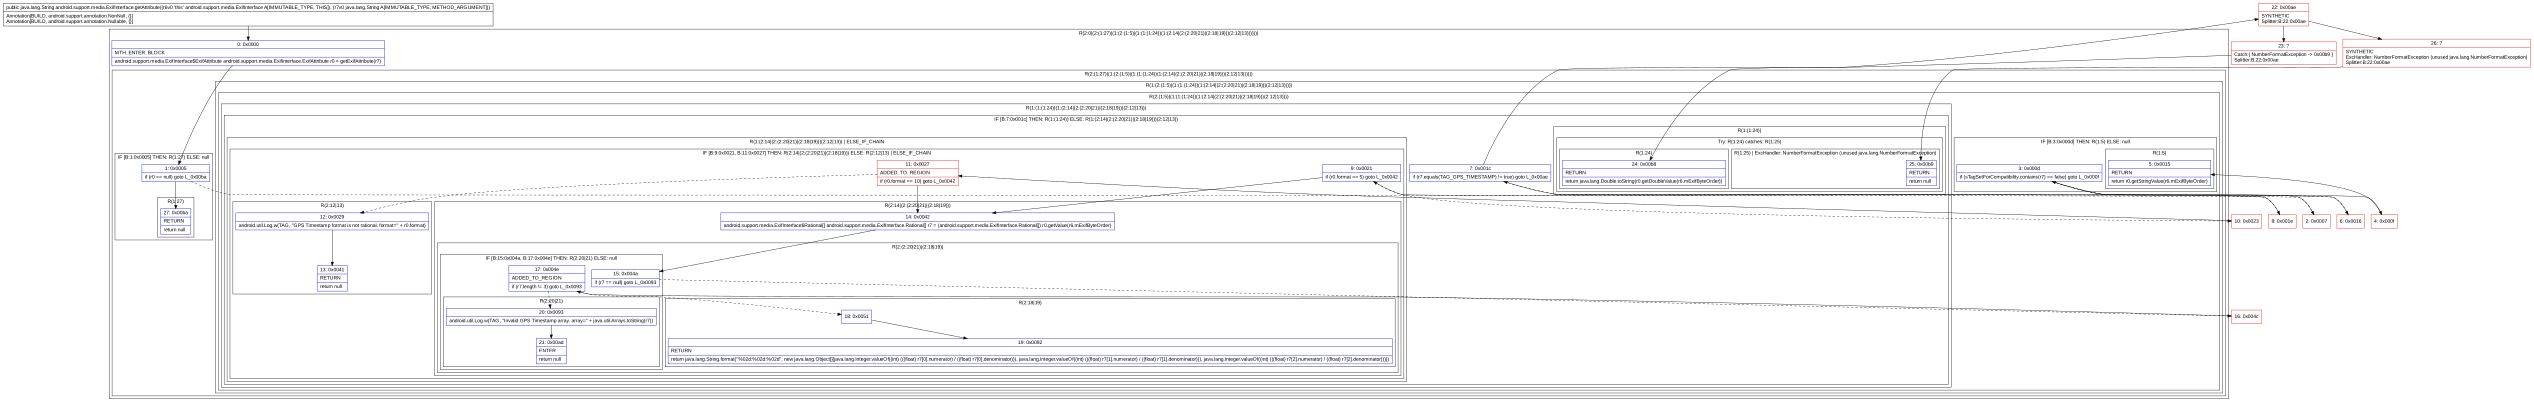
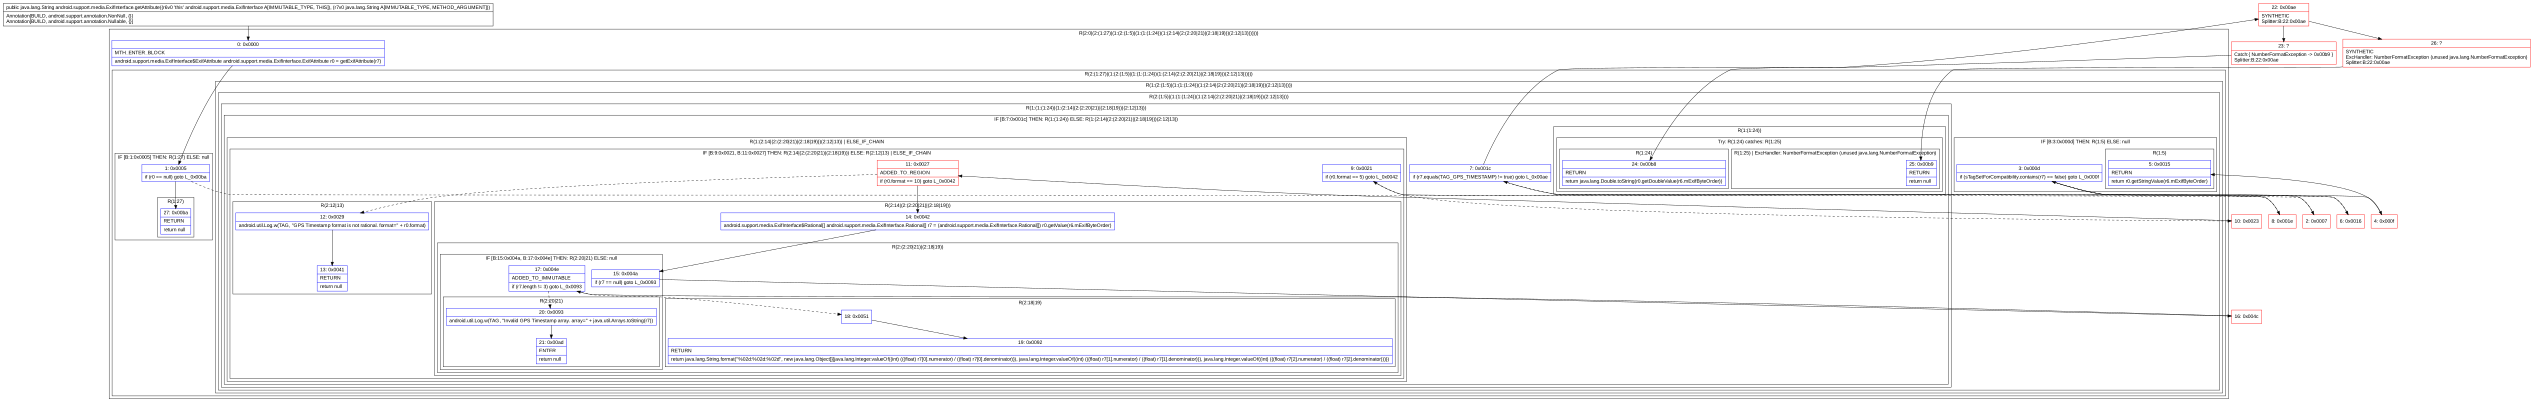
(1184, 193) -> none
(537, 278) -> (541, 278)
(1287, 294) -> (1287, 294)
